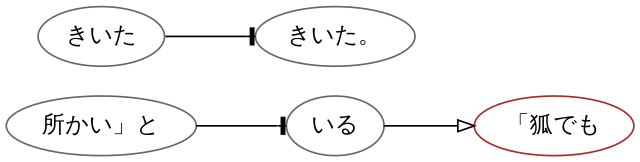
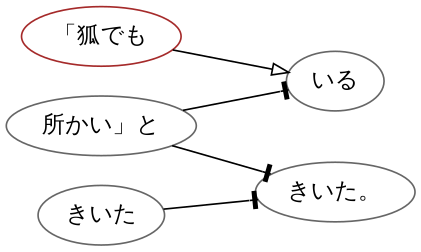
(421, 126) -> (223, 60)
none -> (217, 159)
